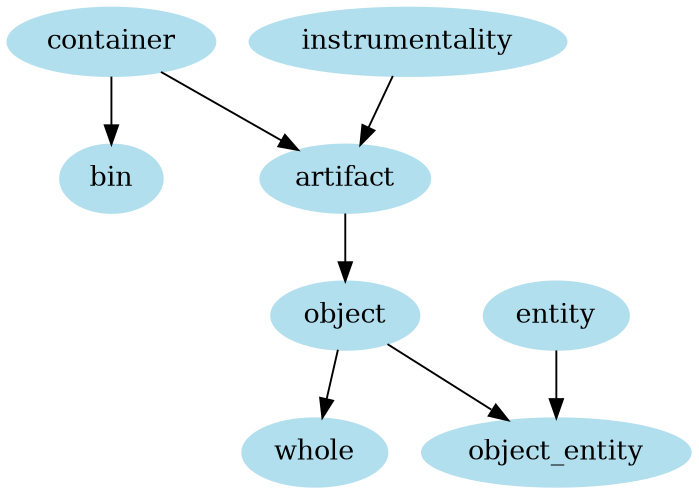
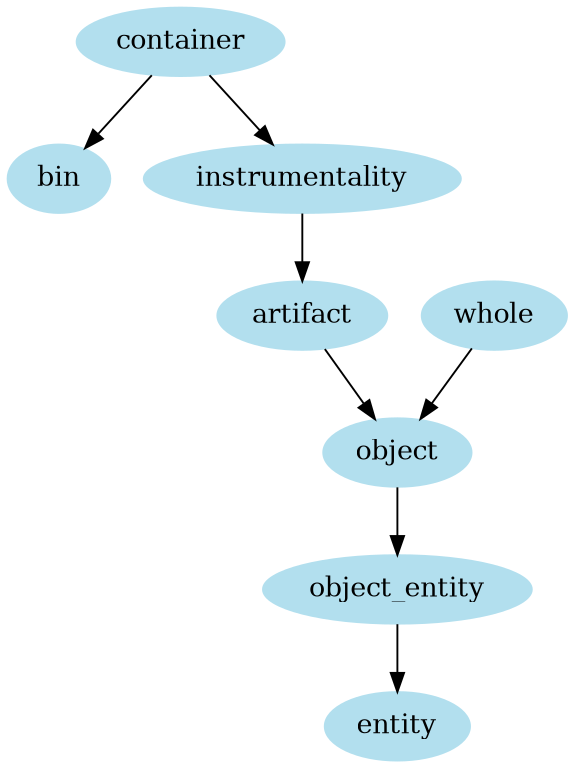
(221, 106) -> (235, 103)
(332, 374) -> (452, 376)
(556, 375) -> (397, 649)
